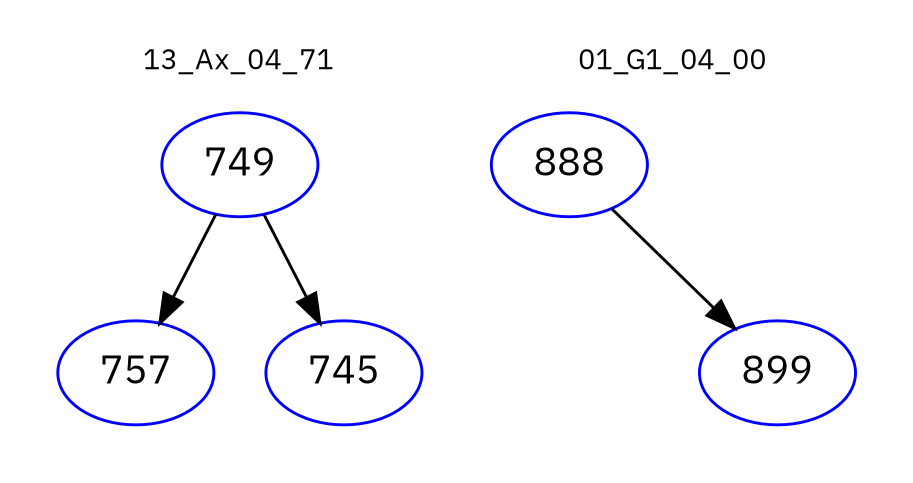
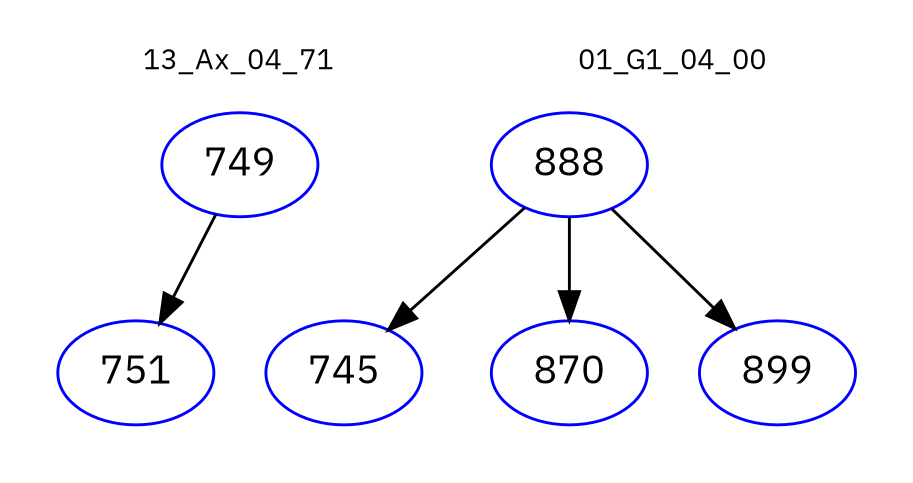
(285, 256) -> (488, 241)
(136, 373) -> (136, 373)
none -> (569, 373)
